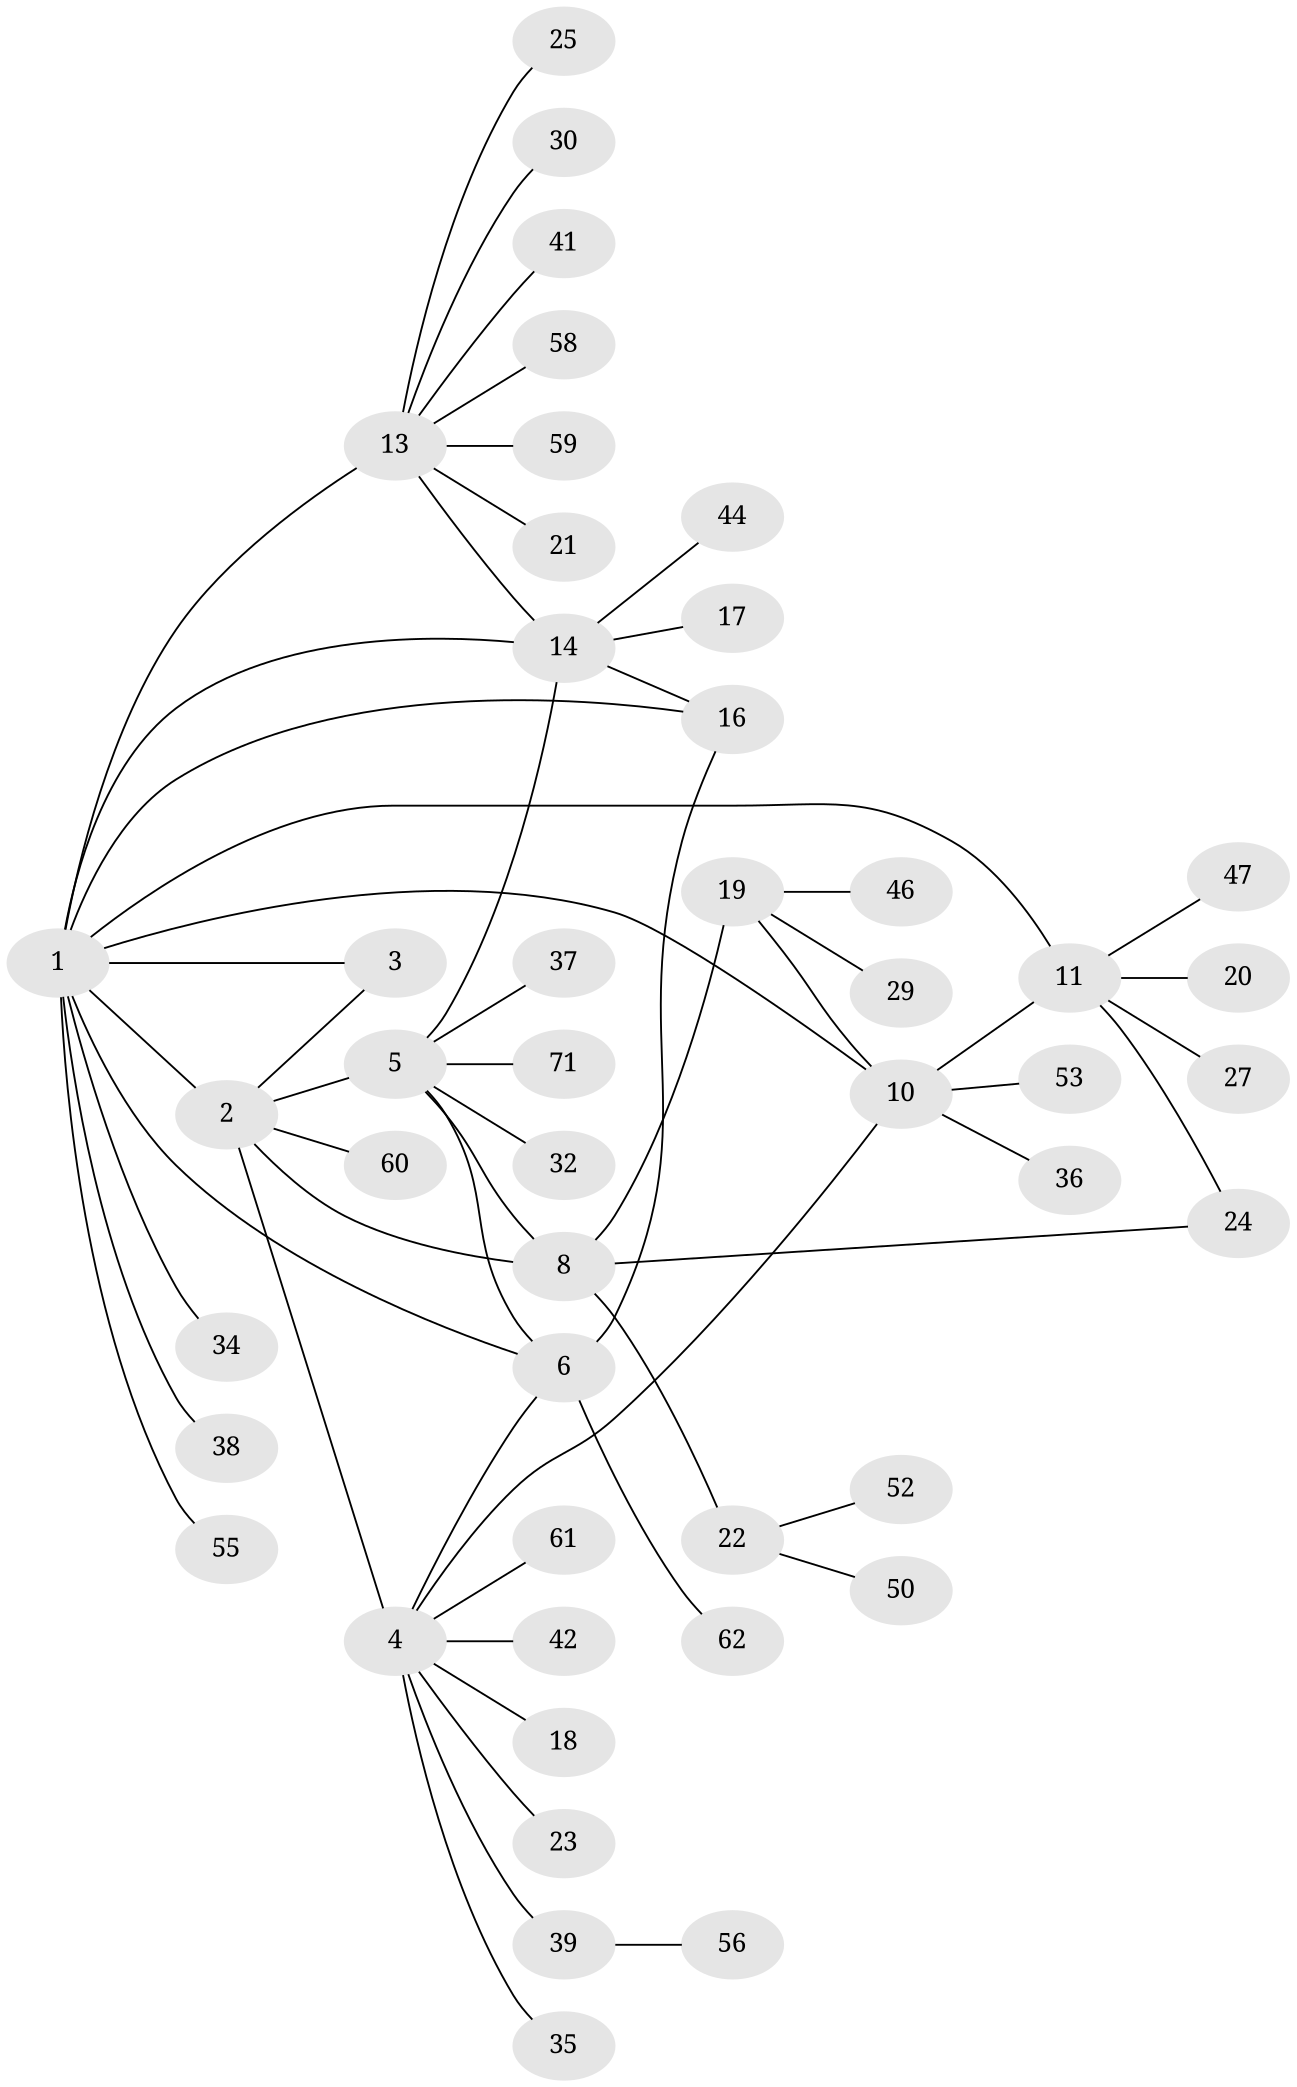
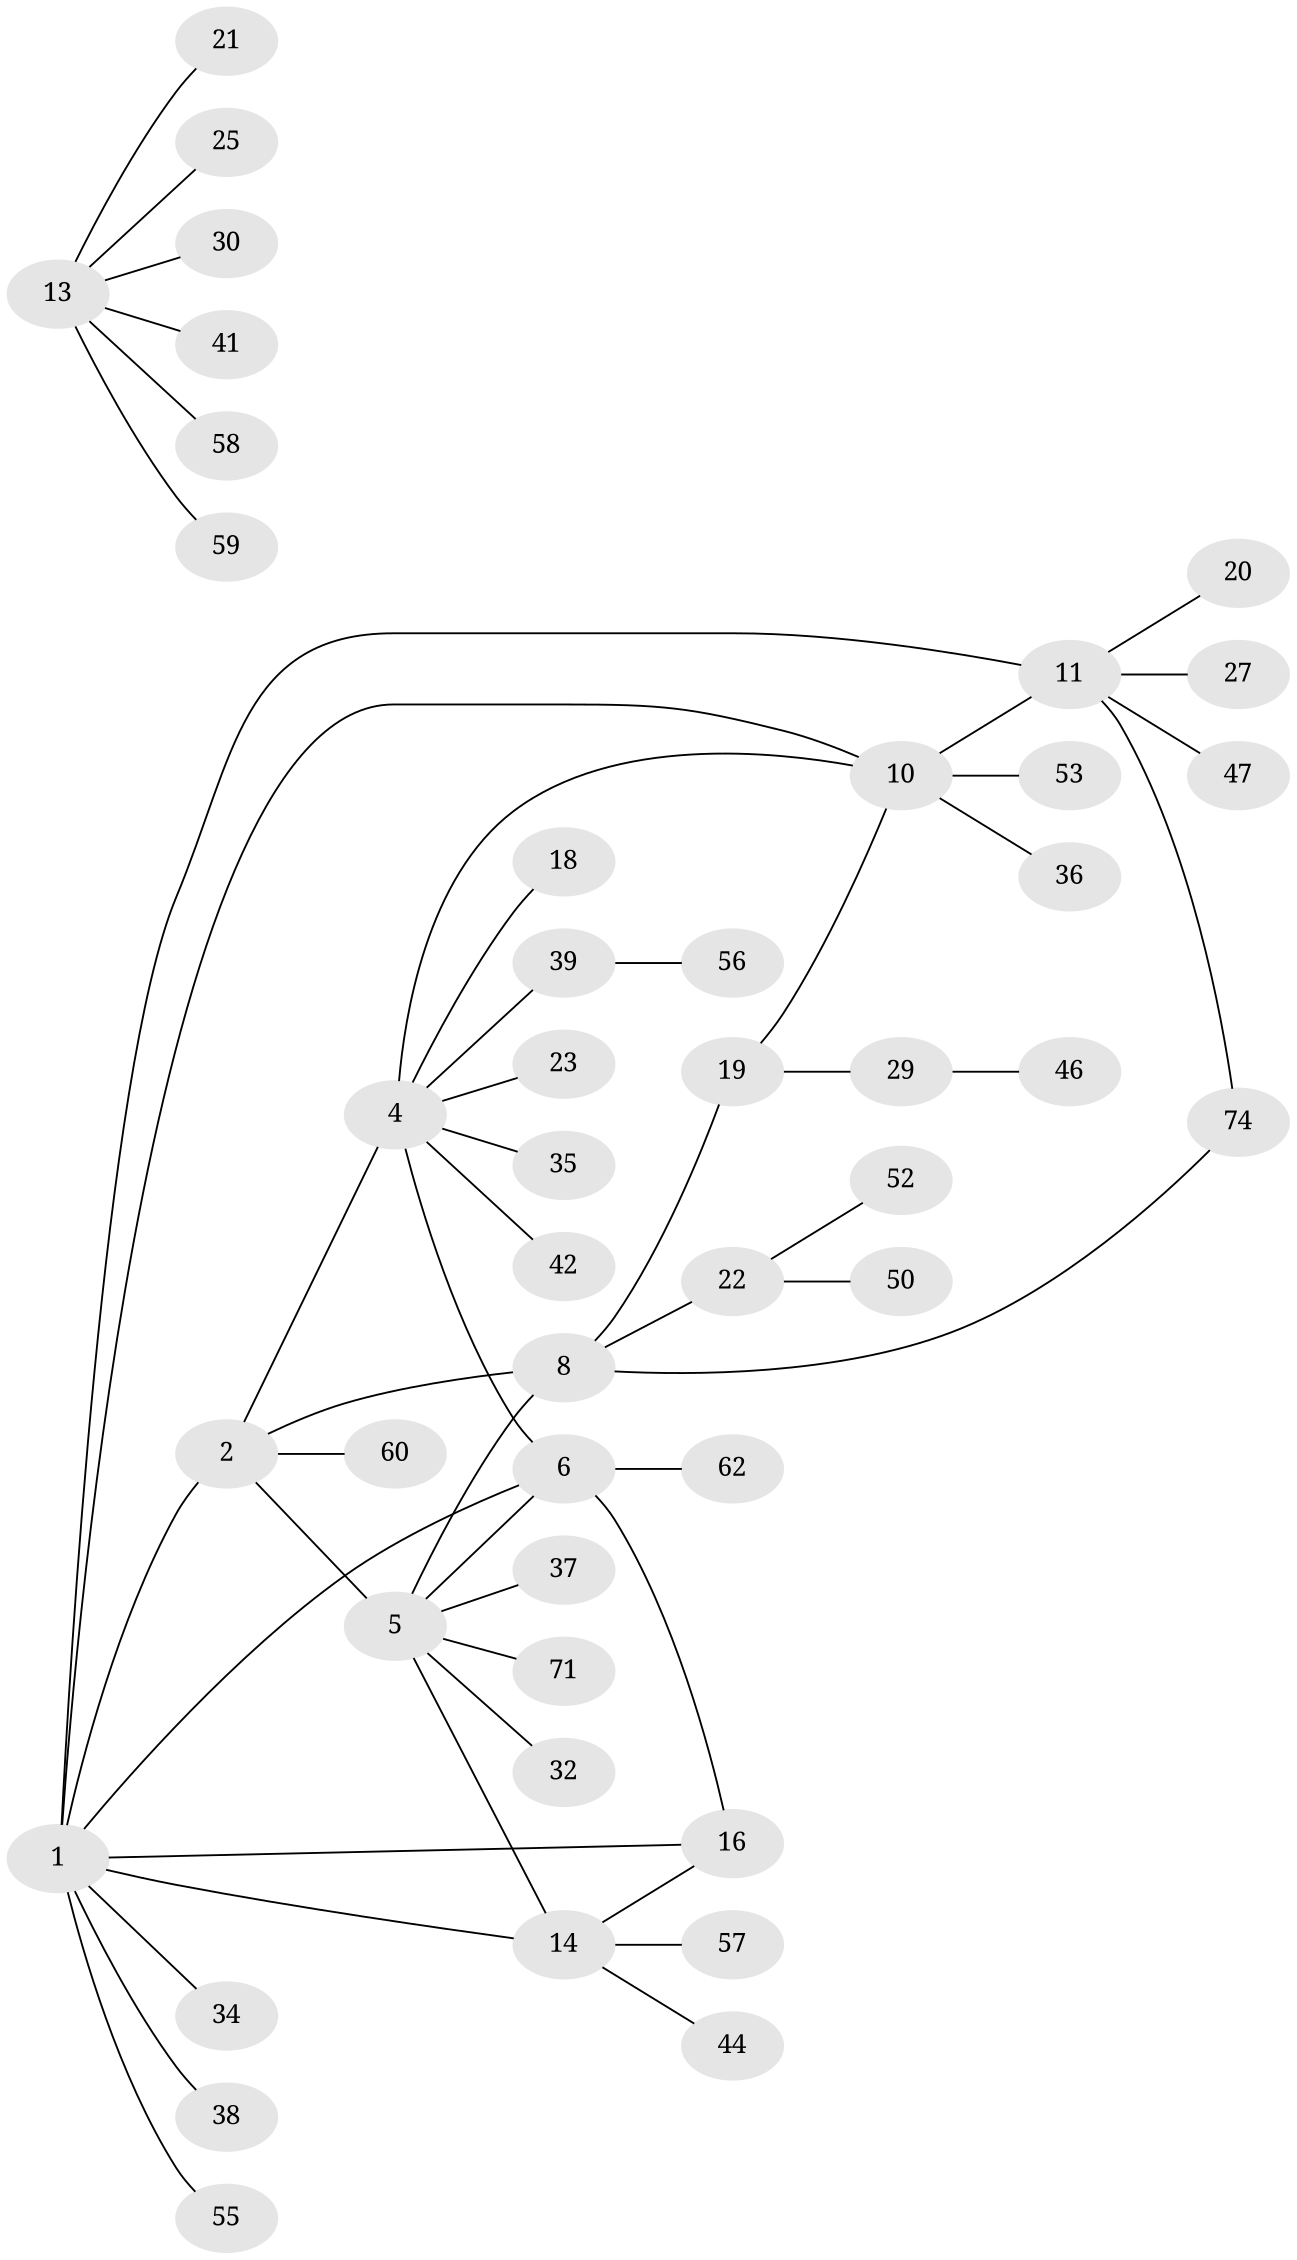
(474, 550) -> none
(733, 618) -> (733, 1945)
(156, 663) -> none
(817, 892) -> (986, 1072)
(395, 963) -> none
(1238, 1223) -> (1238, 1122)
(564, 1540) -> none
